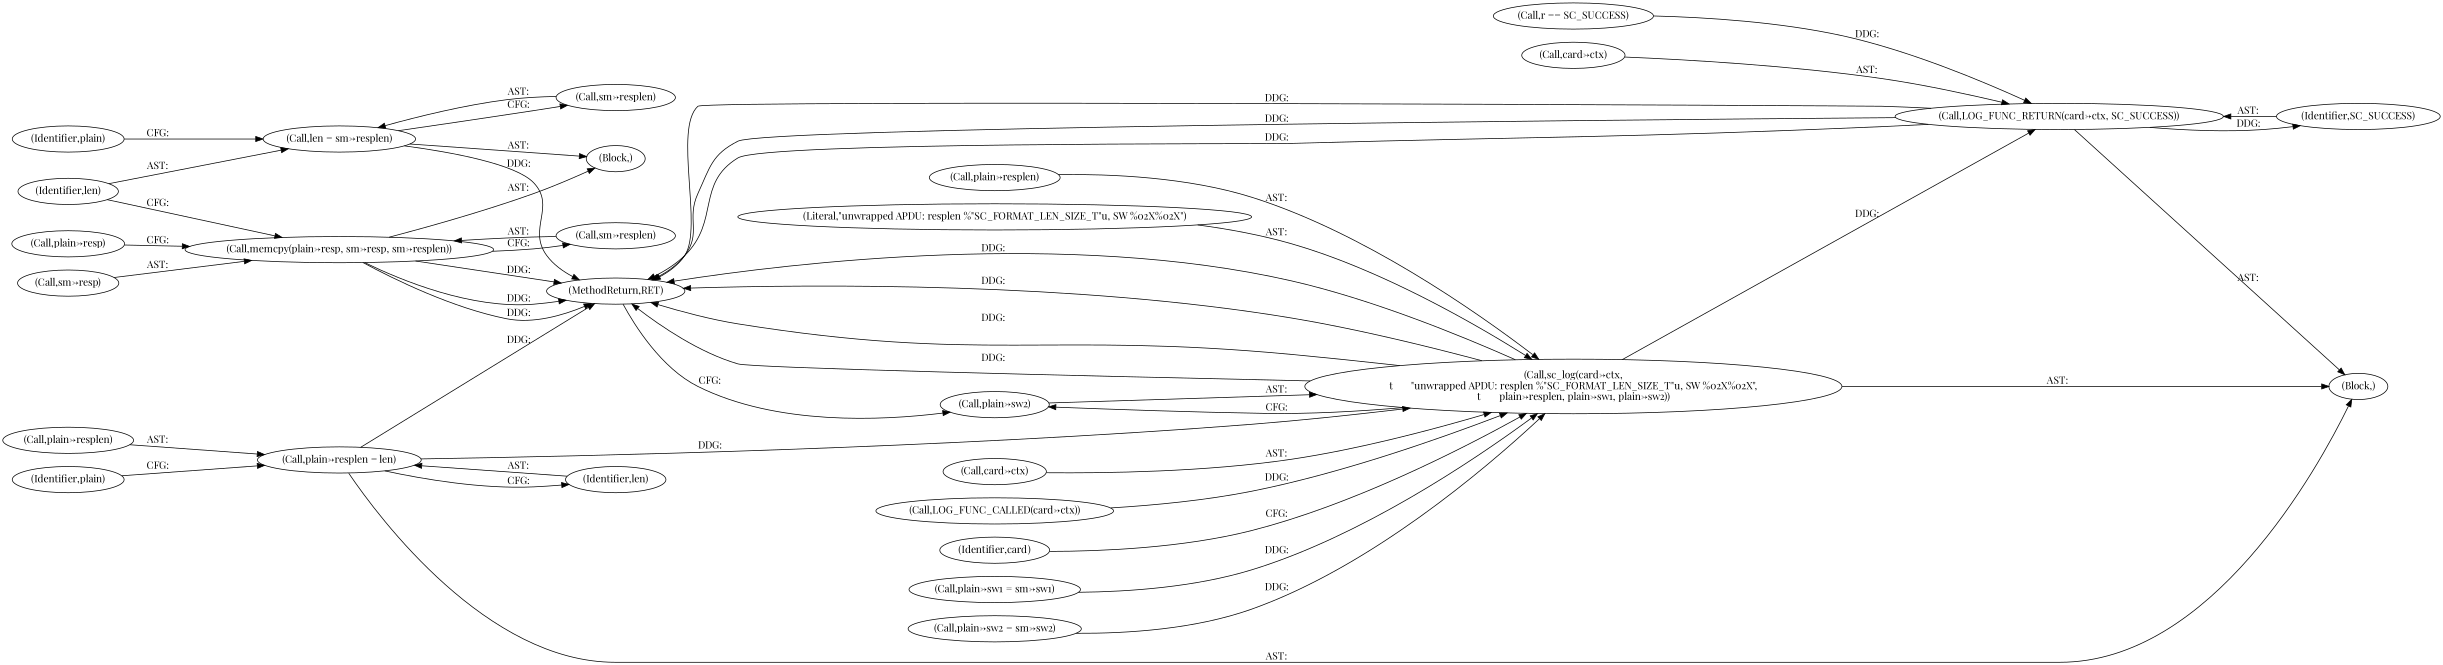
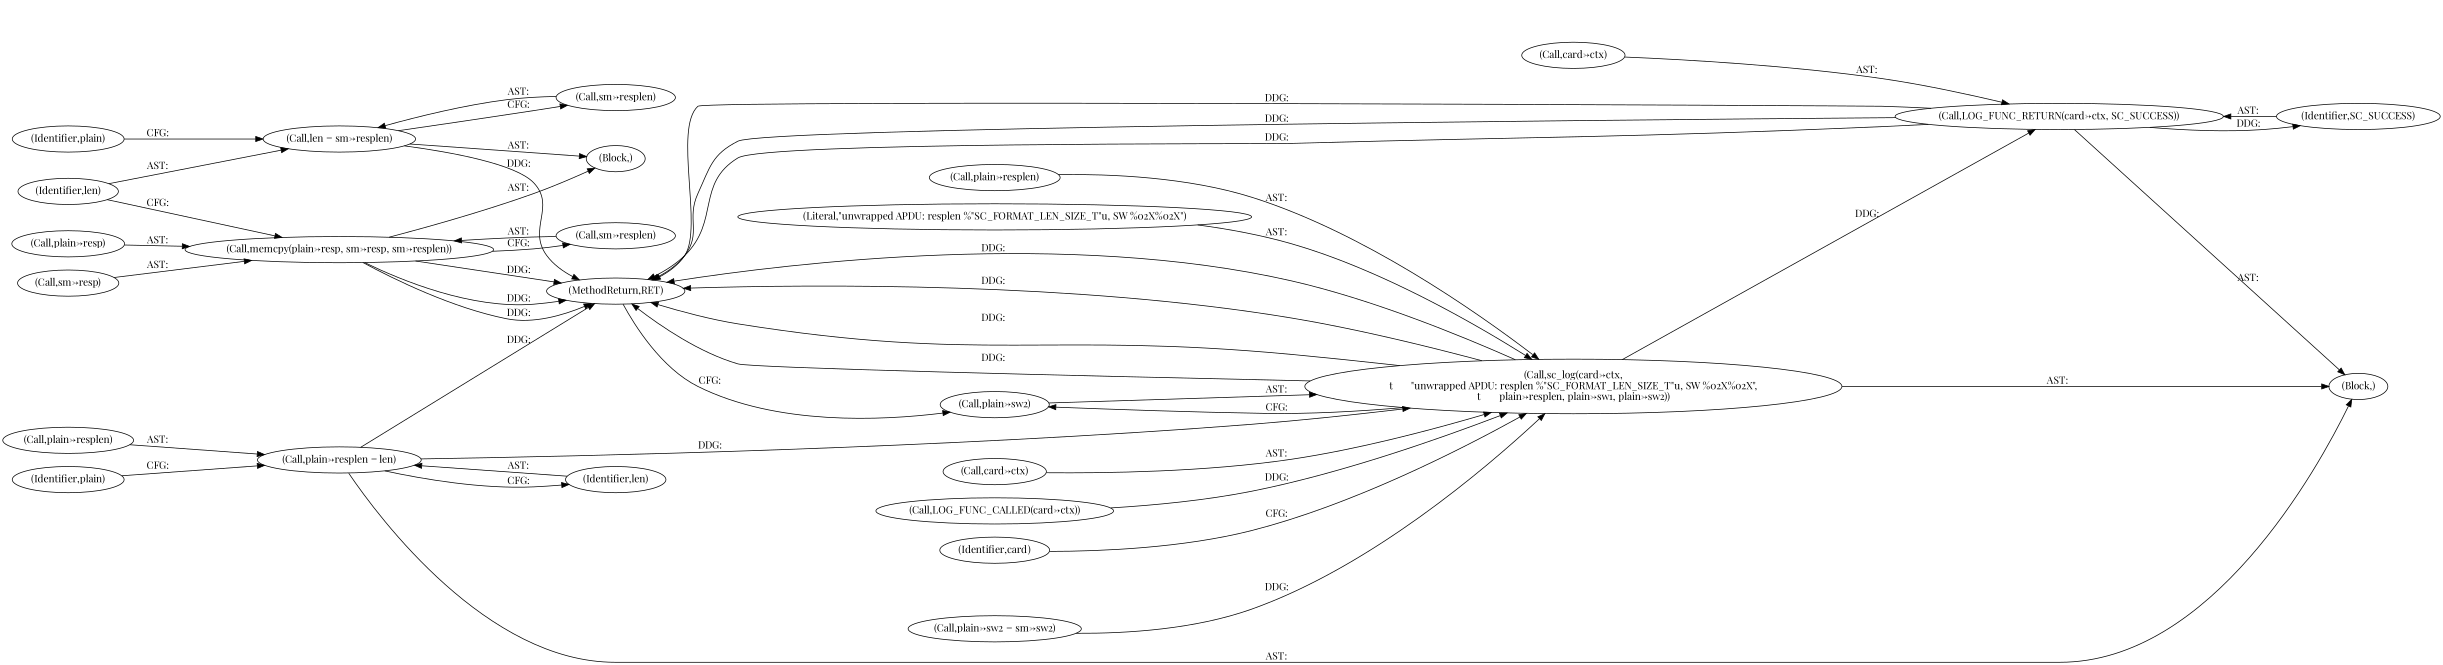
(1573, 16) -> none
(159, 241) -> (159, 241)
(995, 590) -> none
